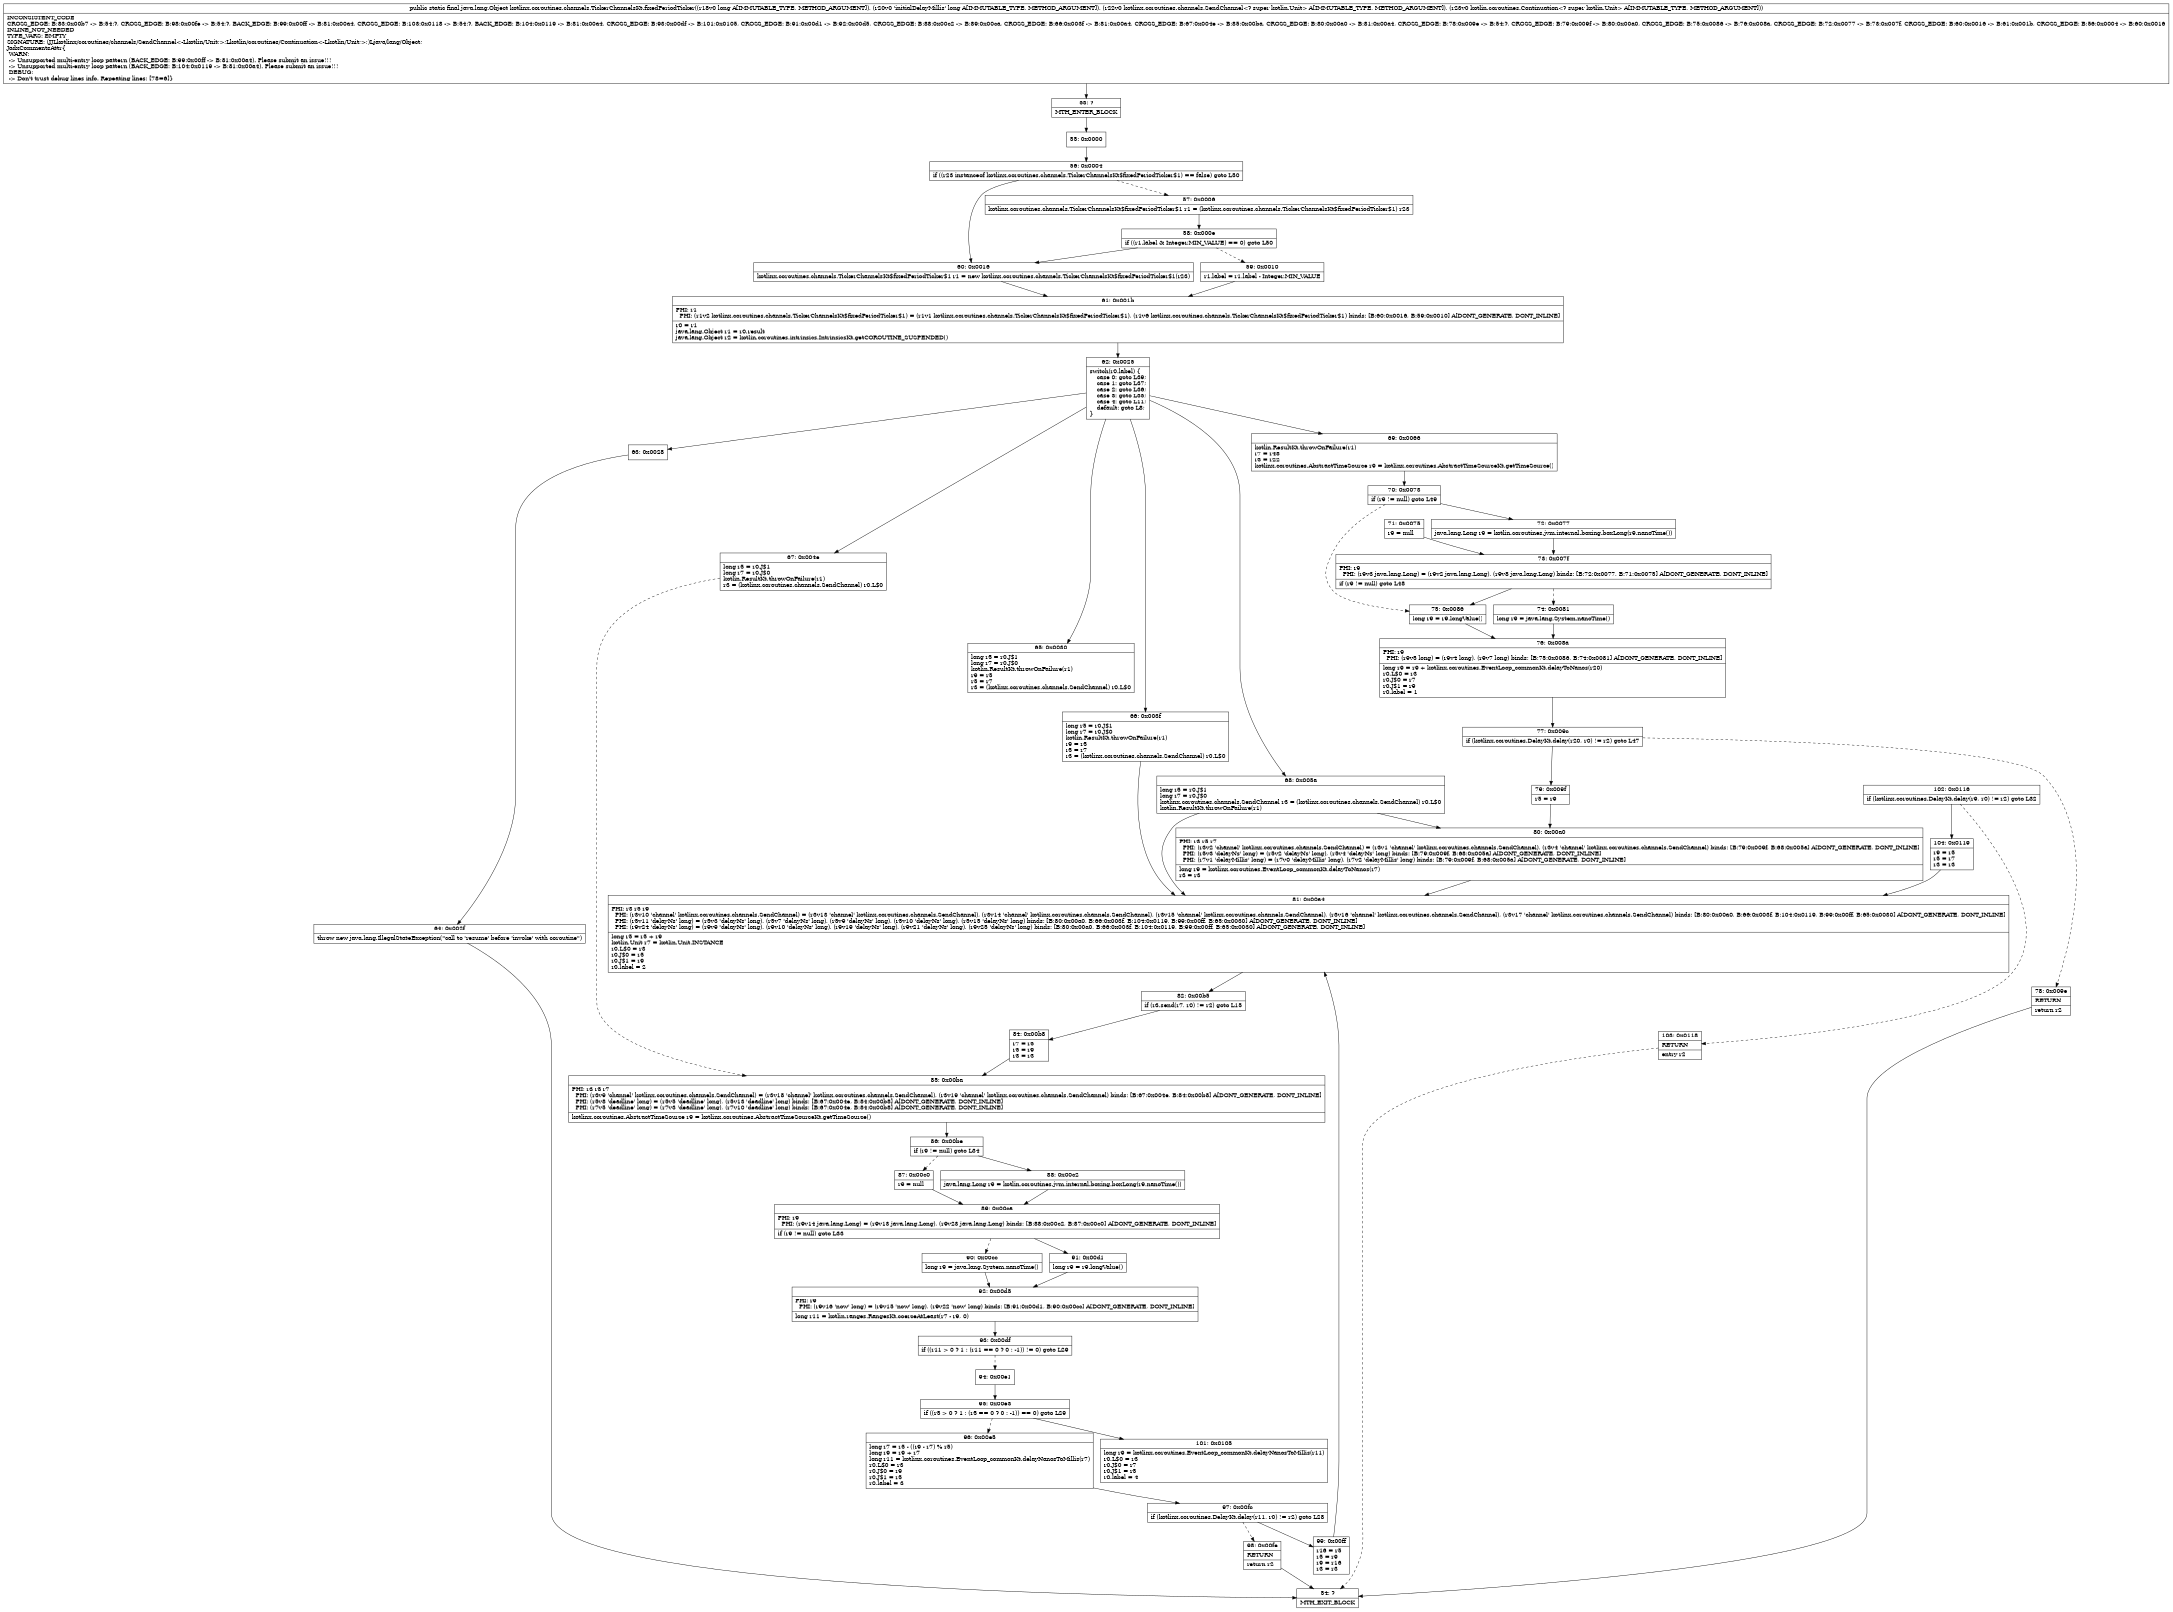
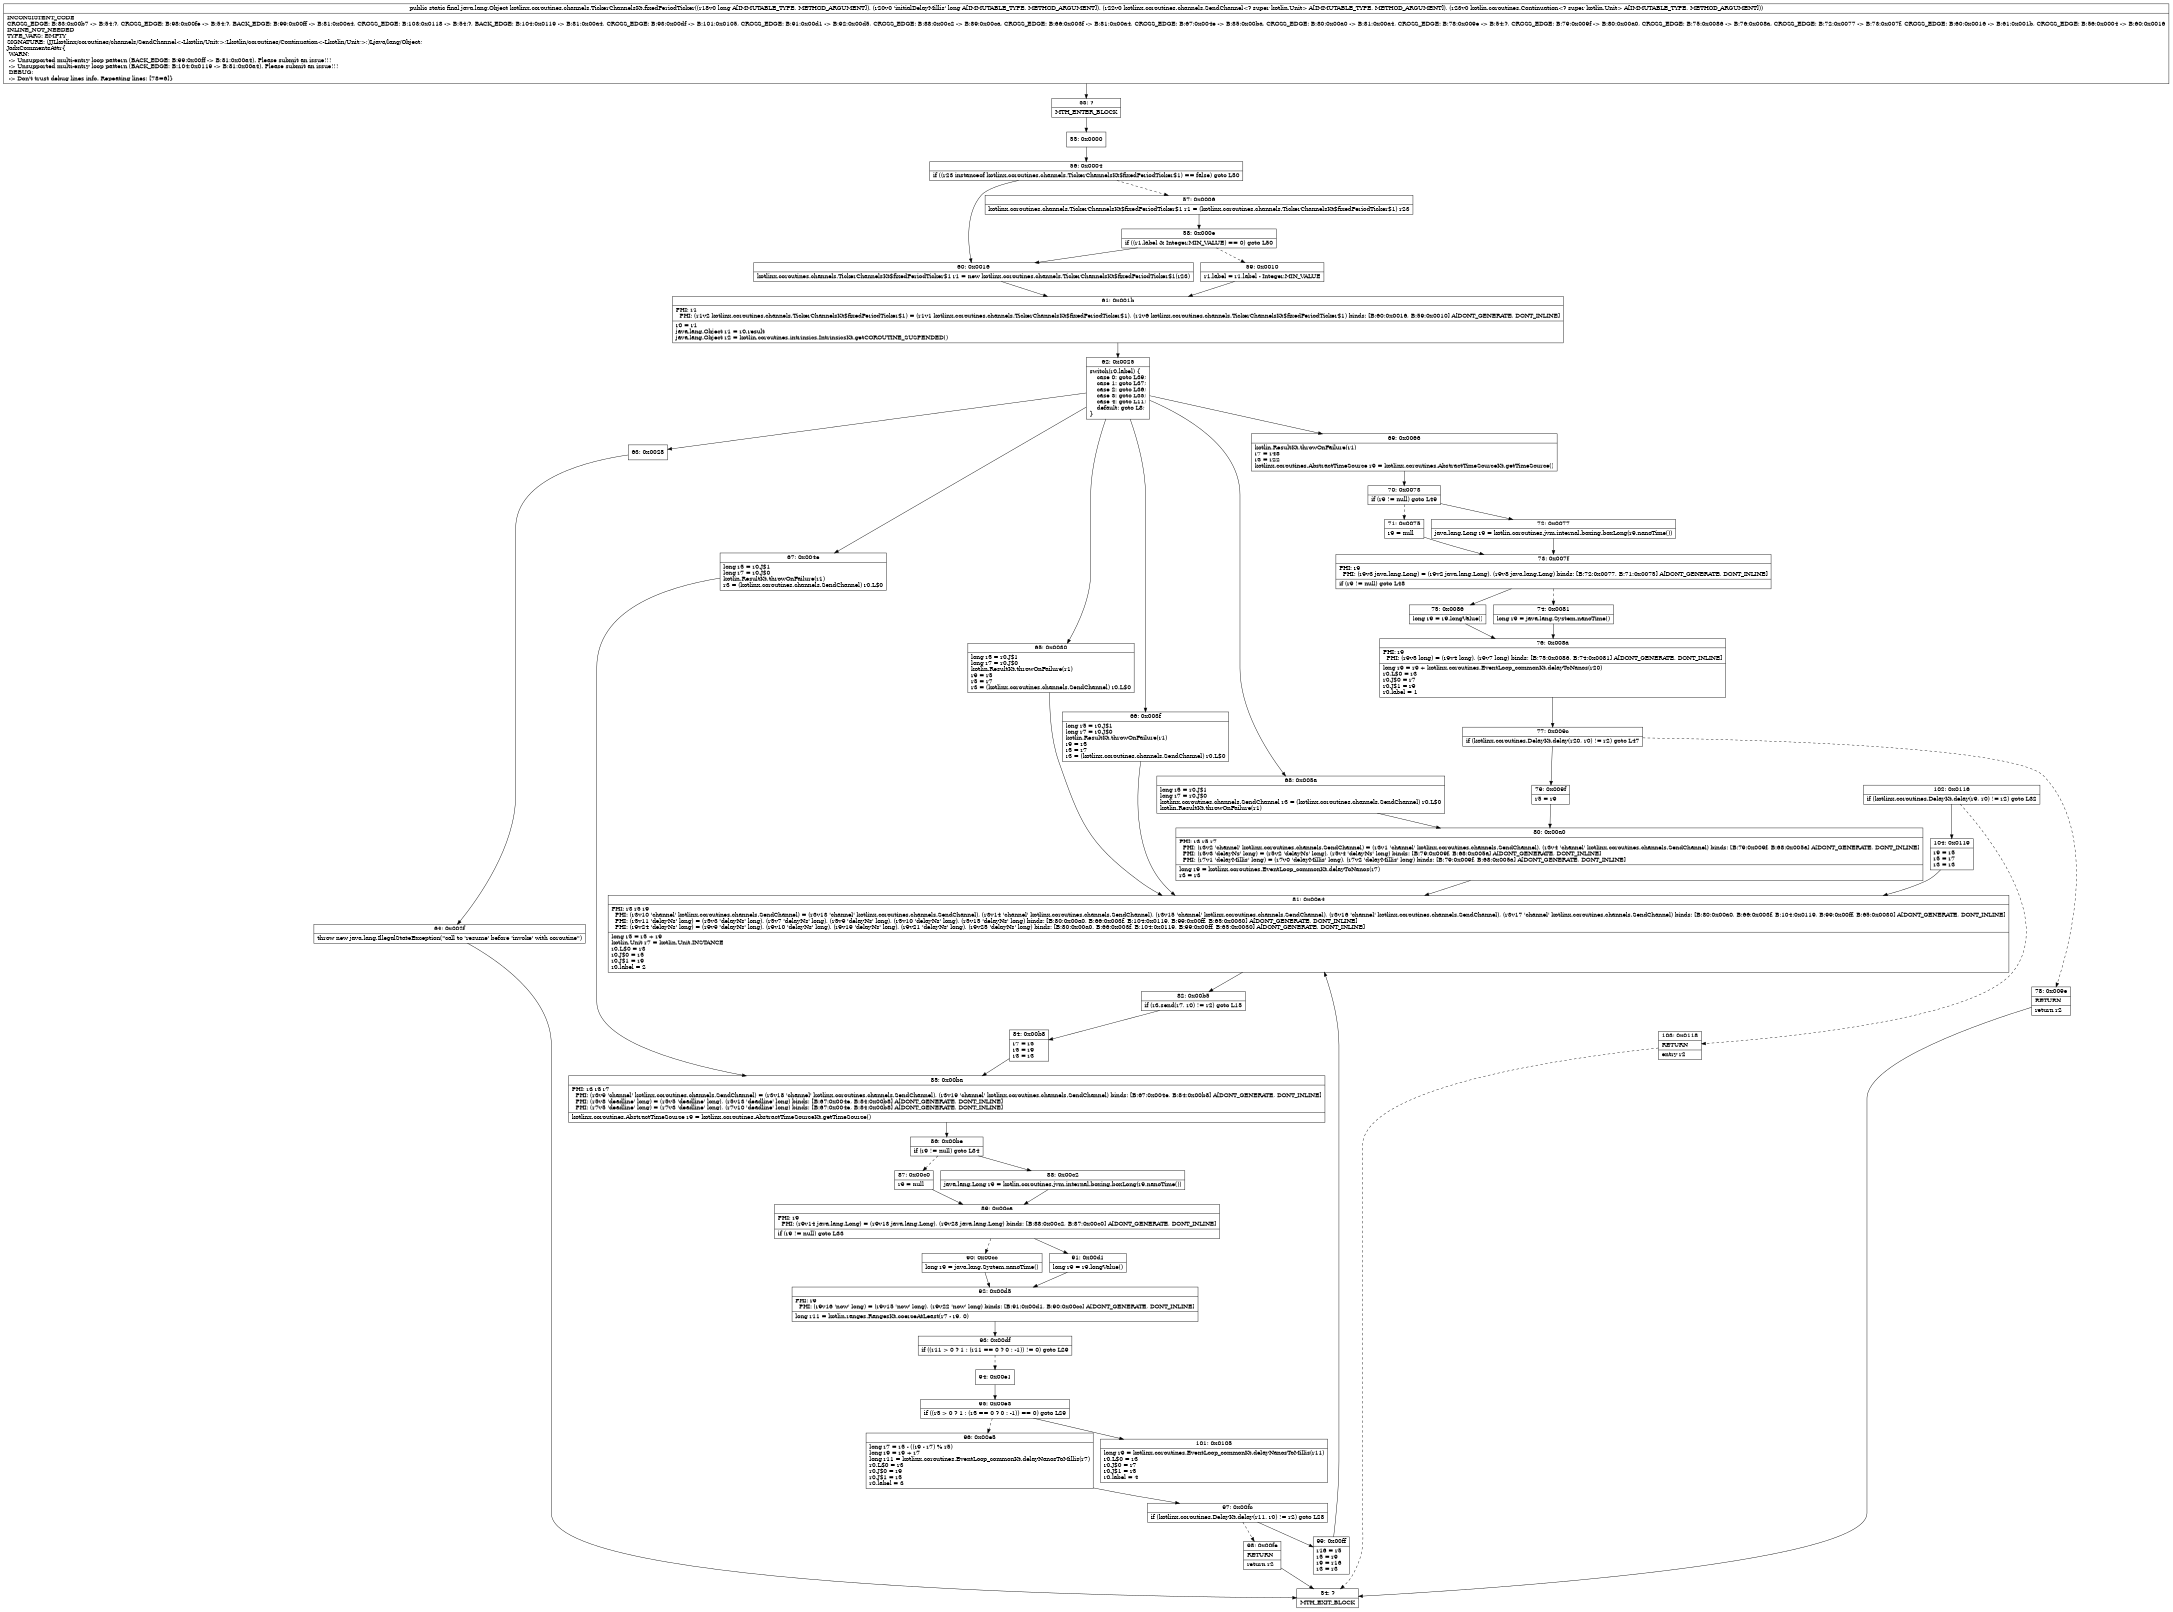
(1326, 574) -> (1404, 510)
(597, 838) -> (597, 838)
(1163, 846) -> (1077, 808)
